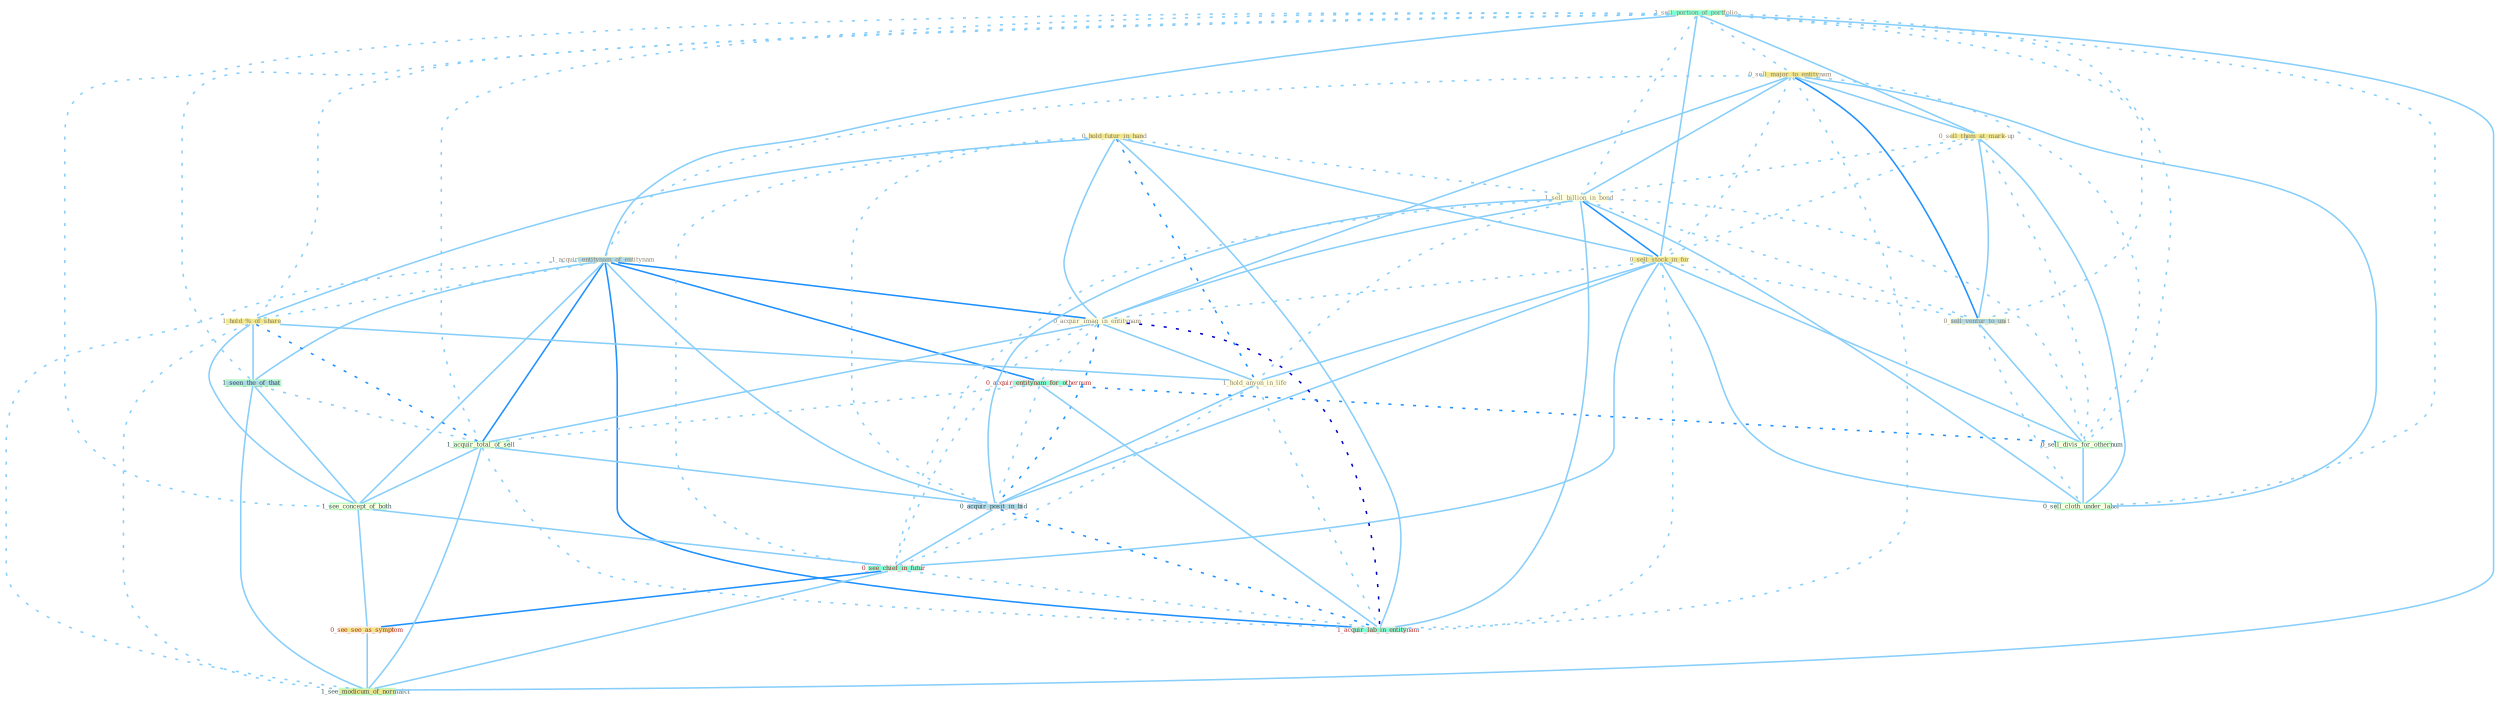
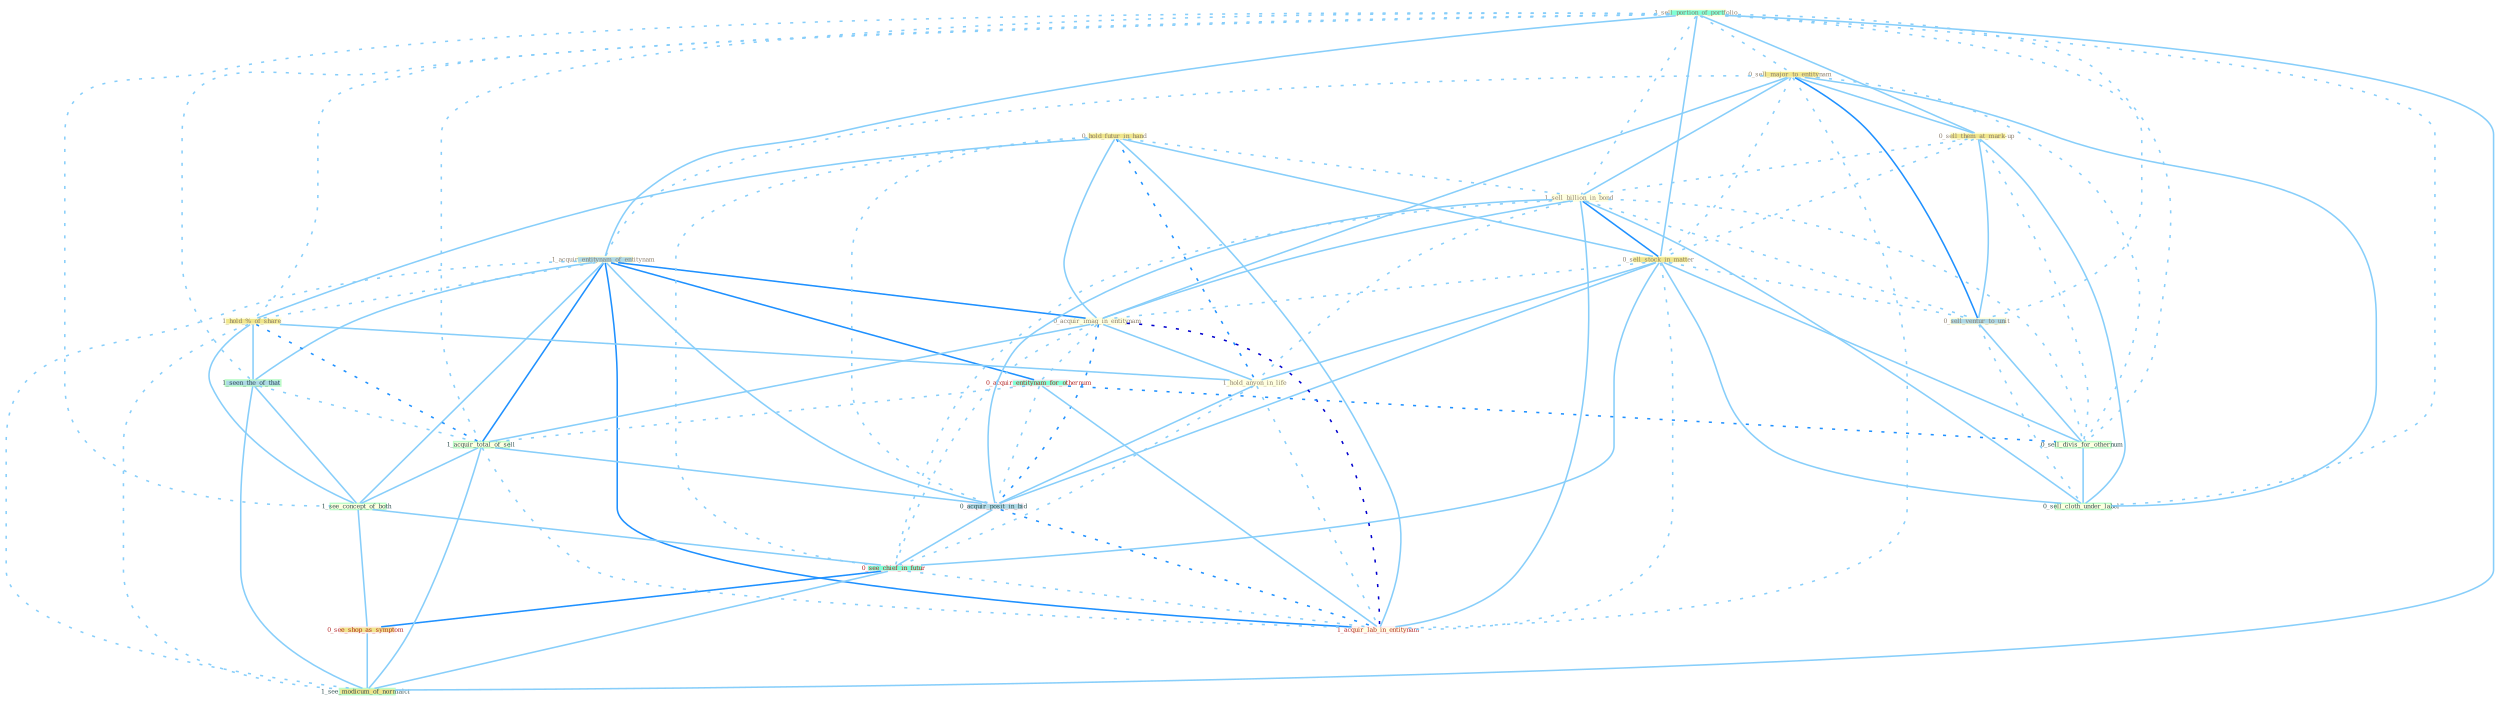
(1660, 260) -> (1660, 260)
(367, 630) -> (367, 630)
(1379, 630) -> (1379, 630)
